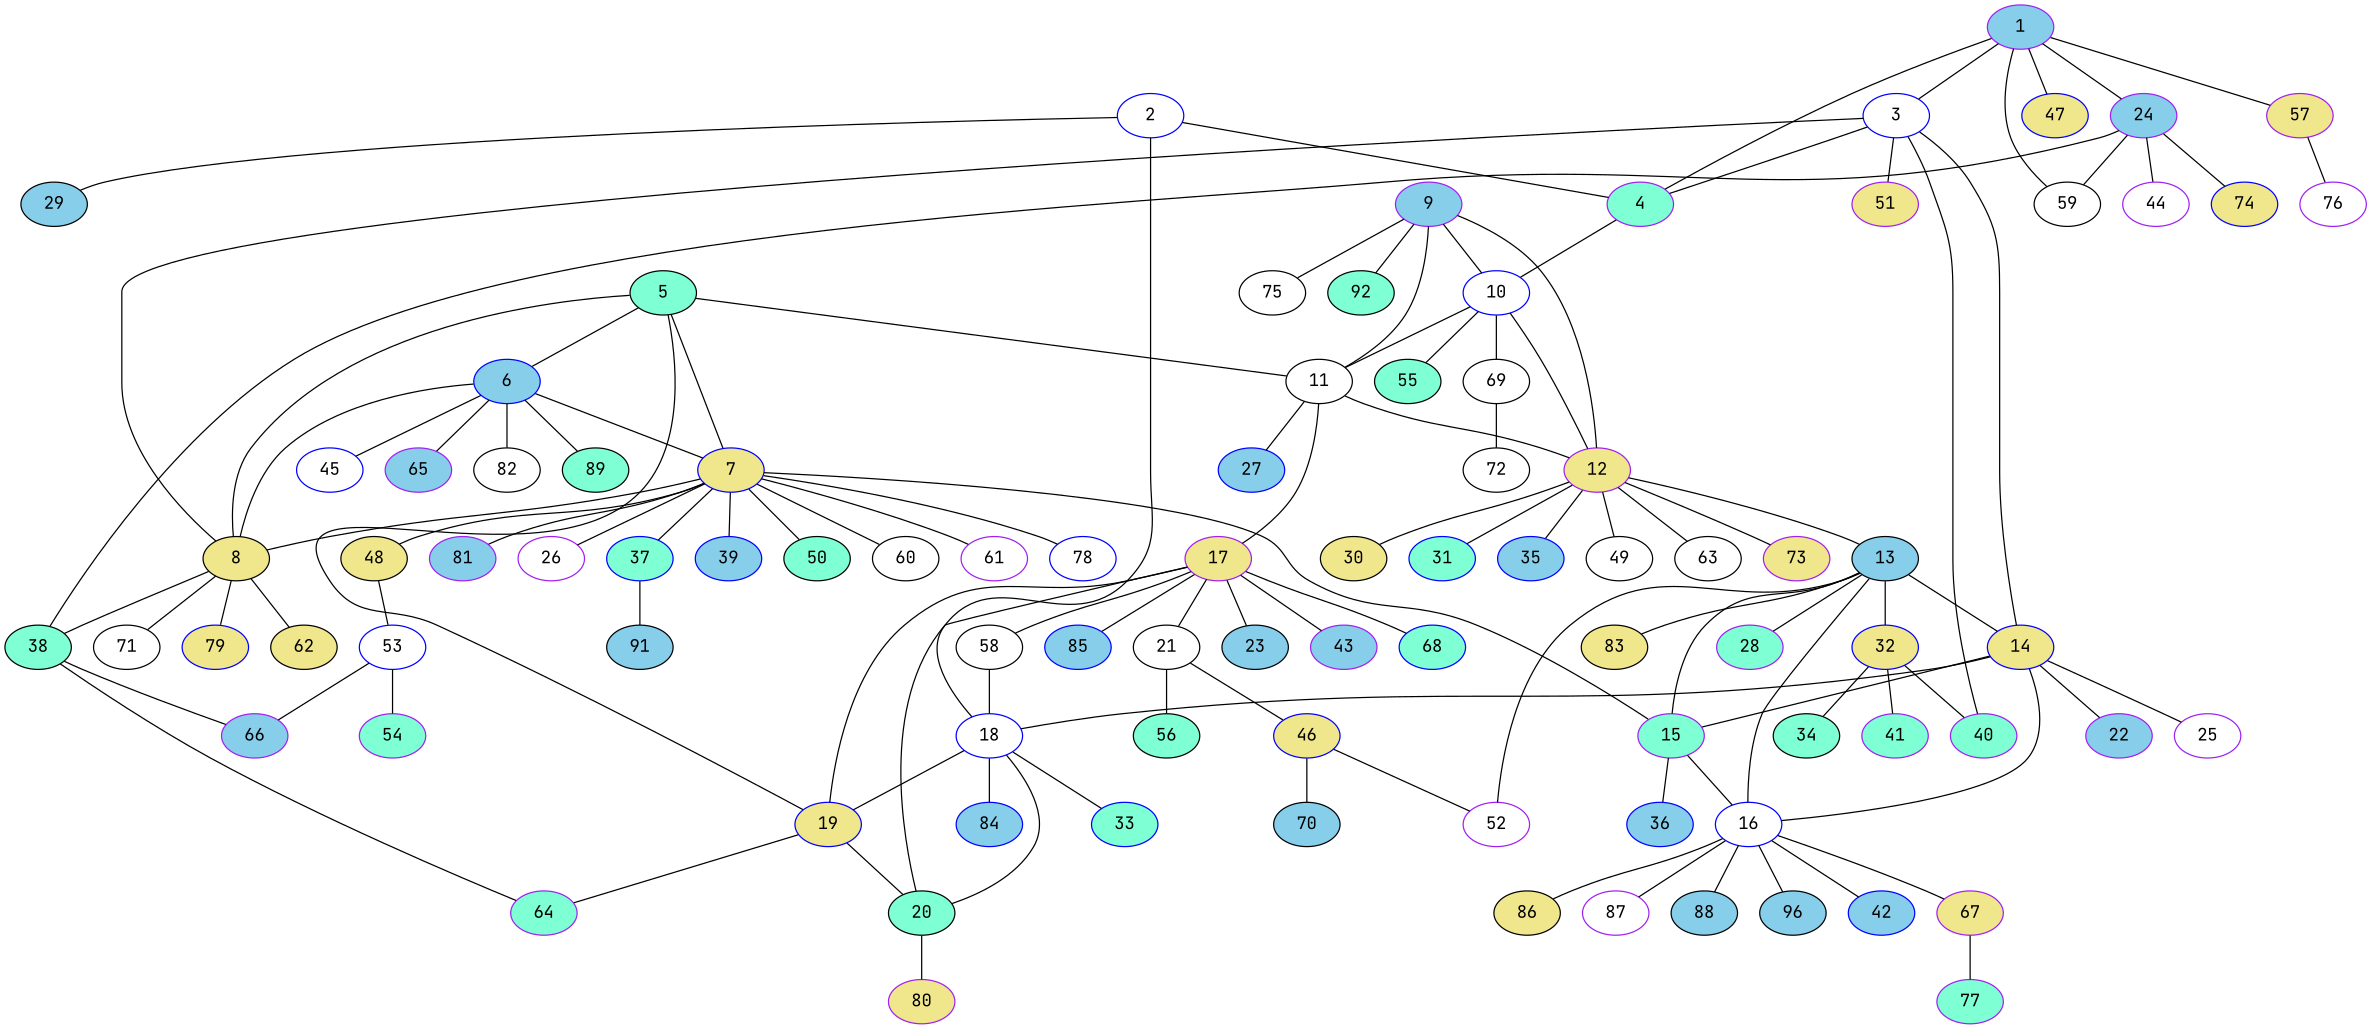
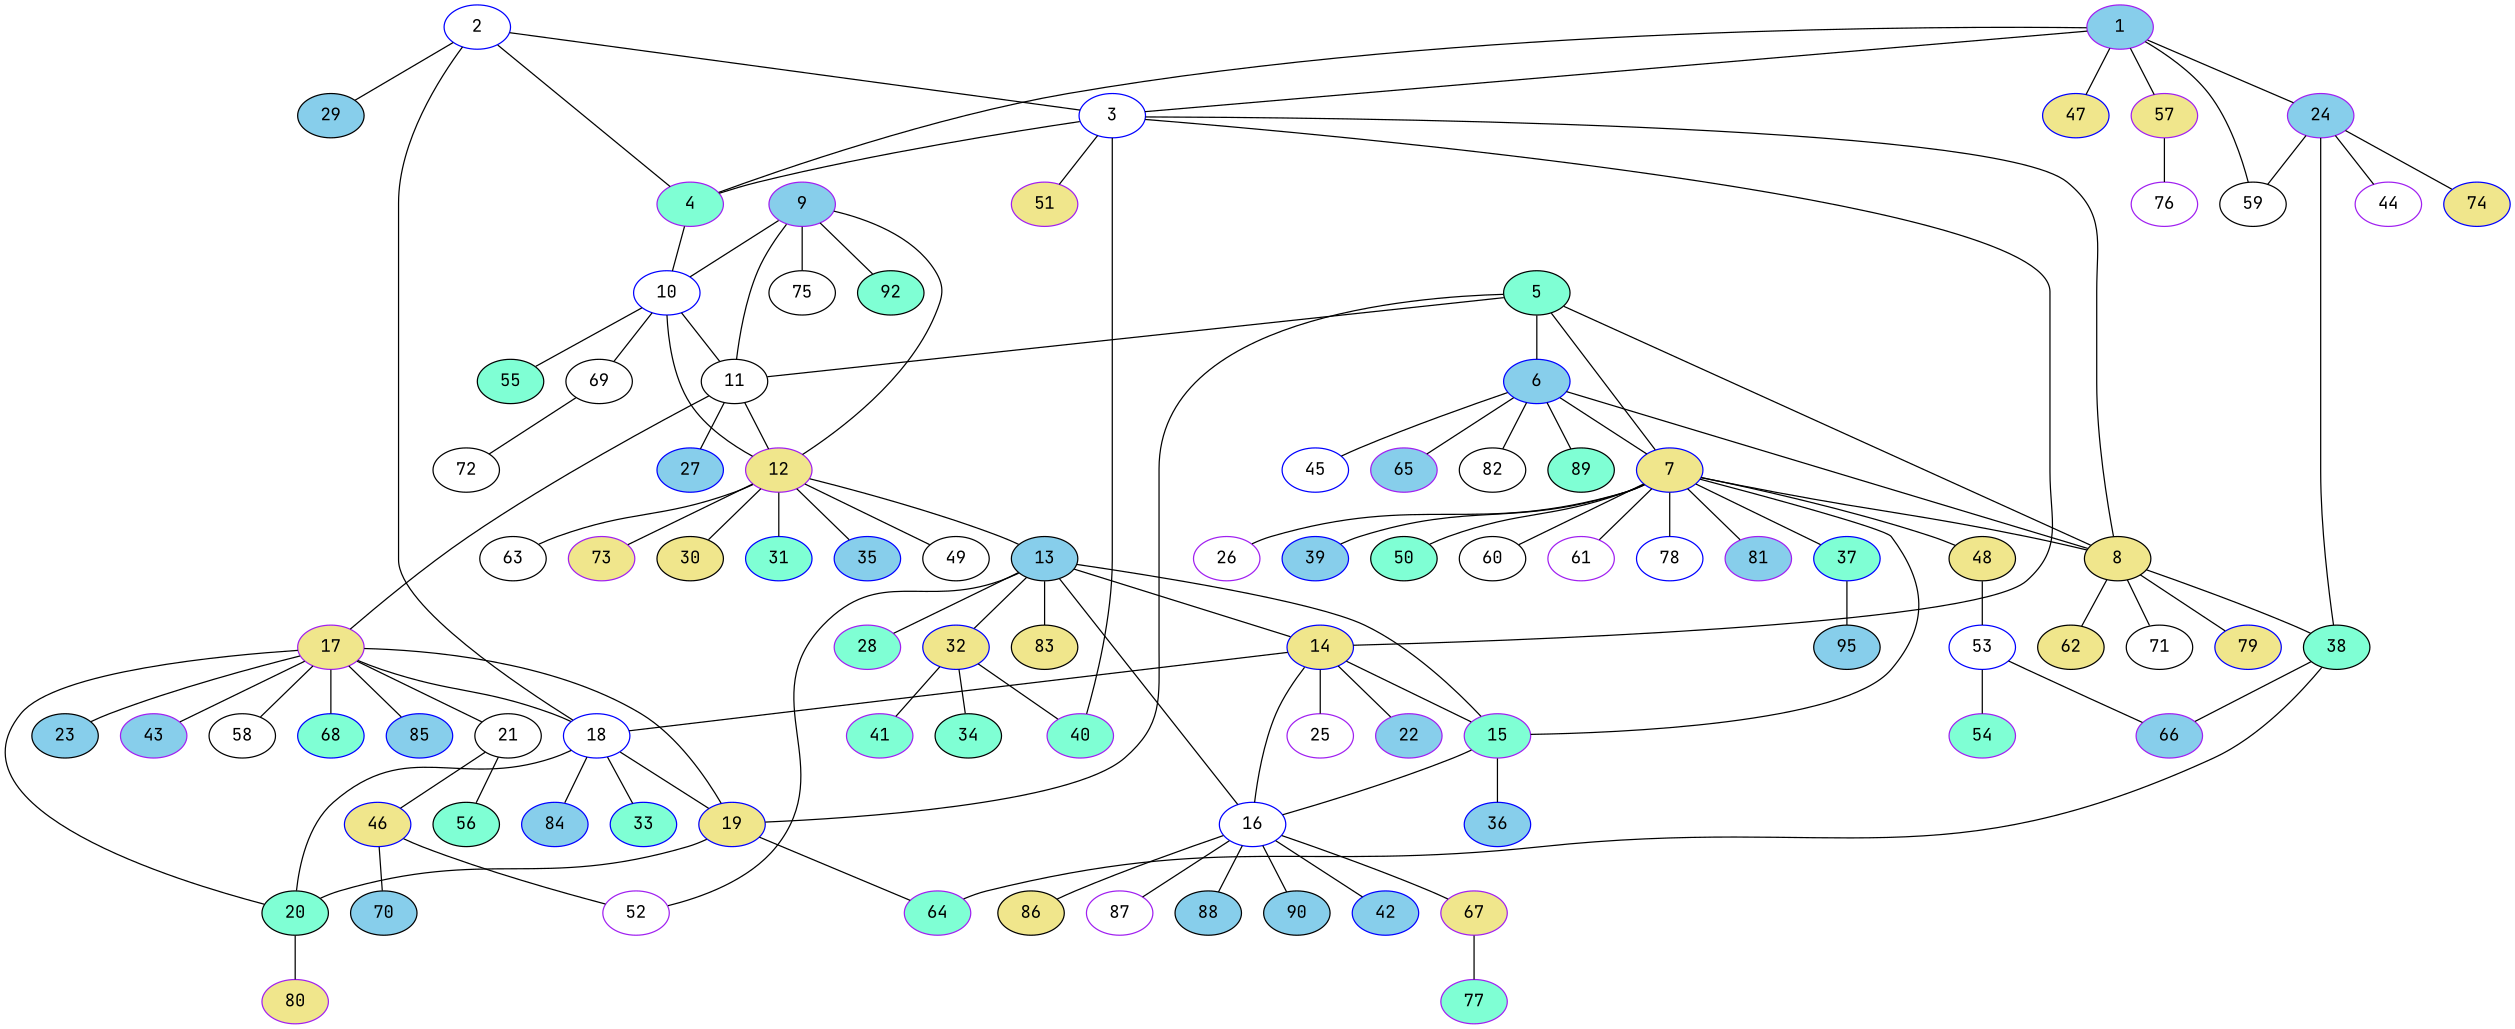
none -> (795, 71)
(640, 647) -> (1847, 647)
(989, 692) -> (465, 690)
(1793, 913) -> (1297, 913)
